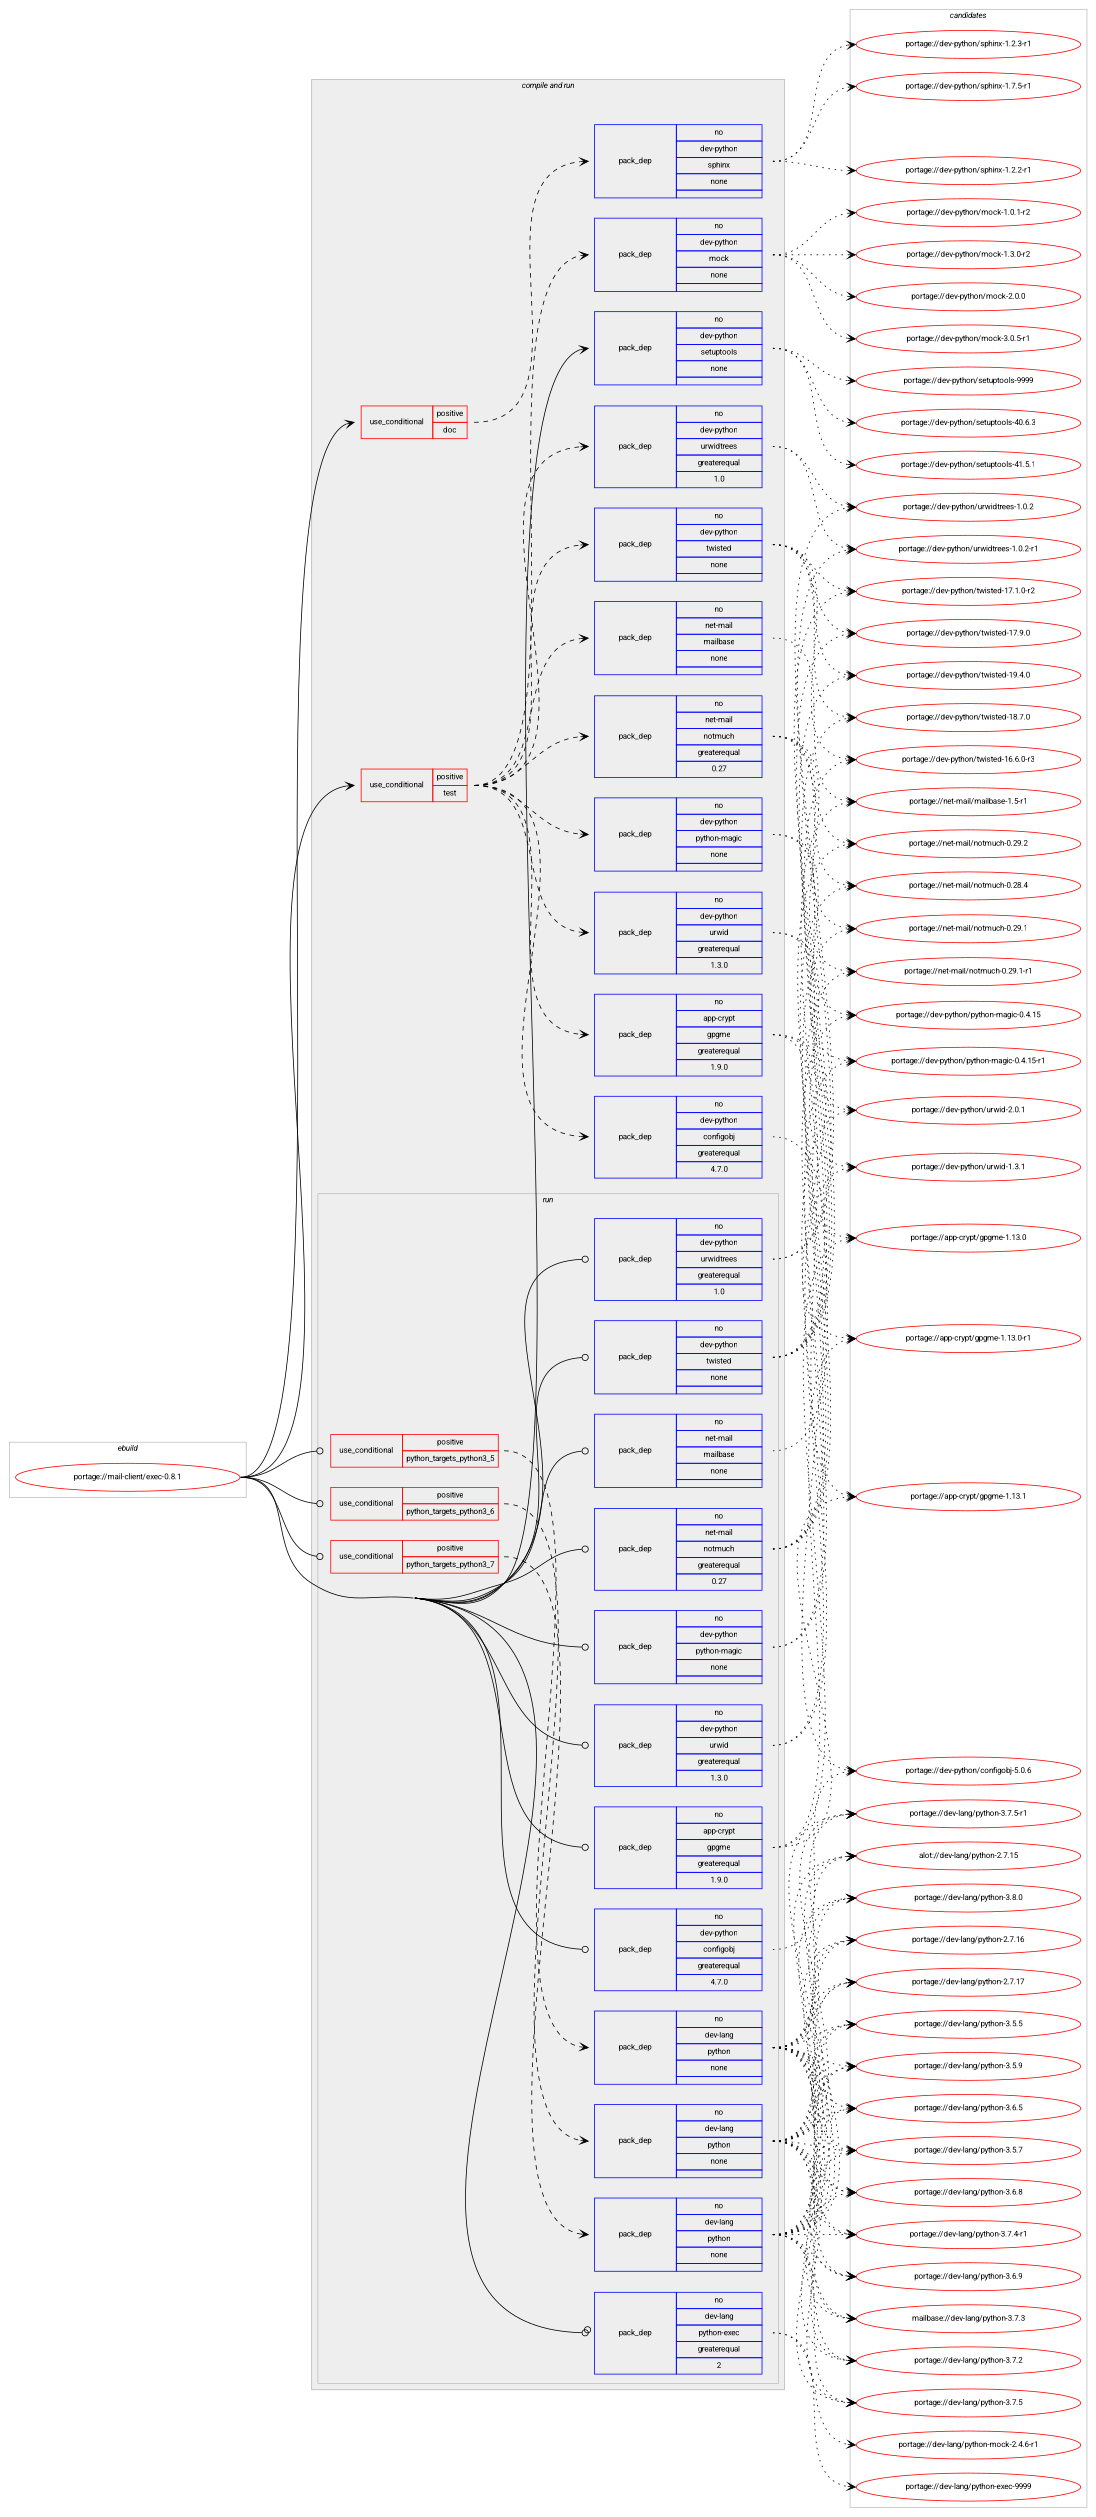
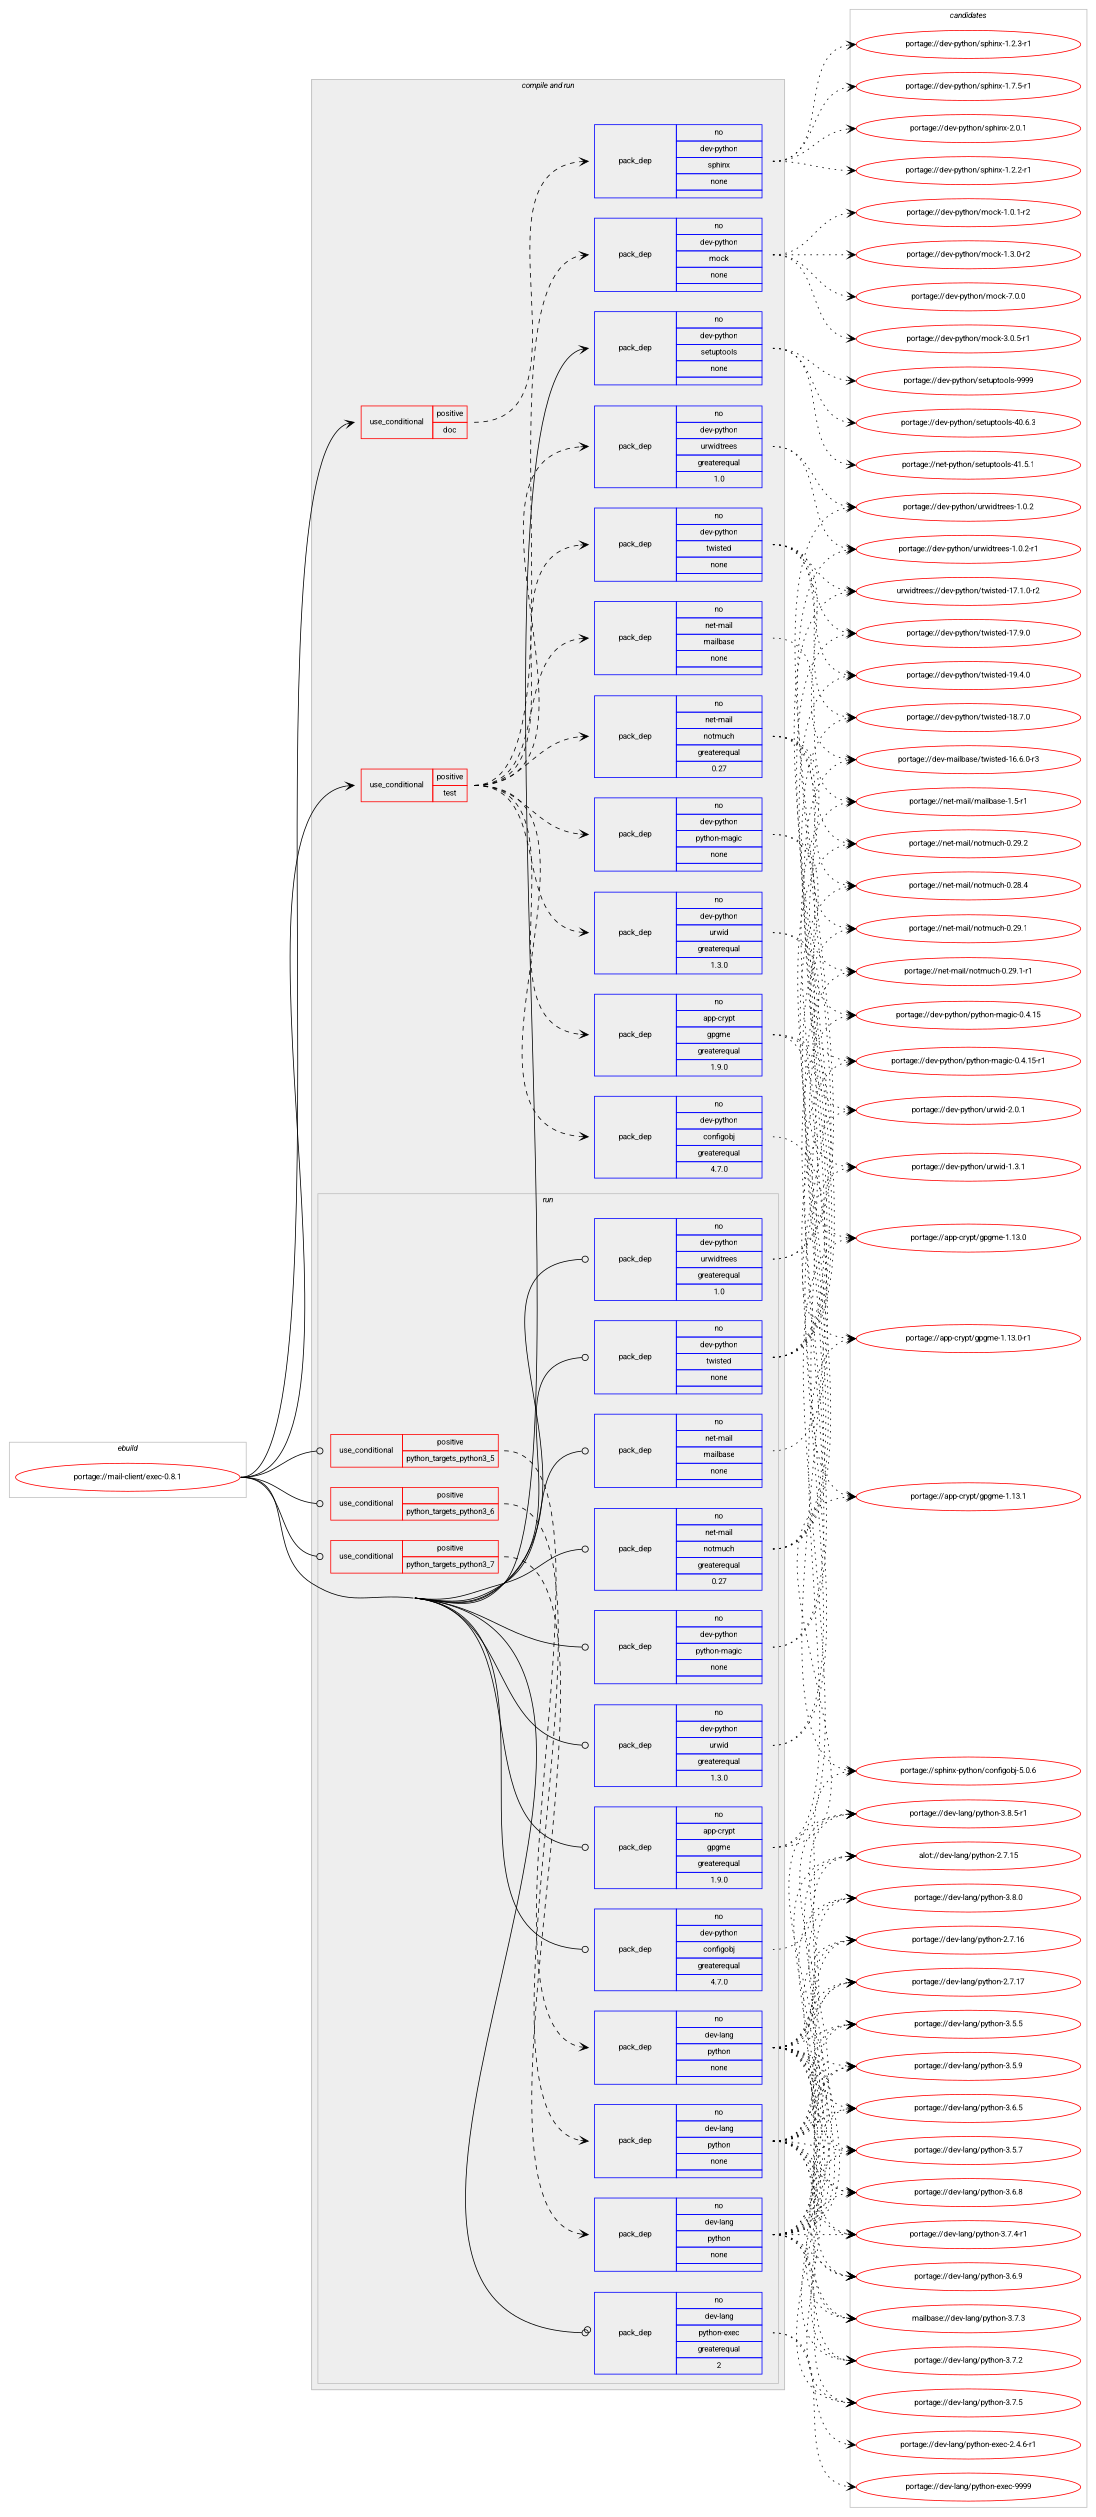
none -> (969, 129)
(969, 297) -> (969, 297)
(969, 465) -> (969, 465)
(969, 591) -> (969, 591)
(969, 760) -> (969, 760)
(969, 1771) -> (969, 1771)
(969, 1814) -> (969, 1814)
(969, 2445) -> (969, 2445)
